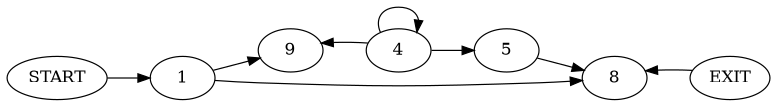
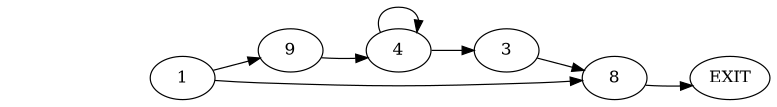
(351, 42) -> (338, 58)
(507, 50) -> (507, 50)
(675, 70) -> (663, 86)
(57, 78) -> none
